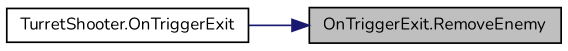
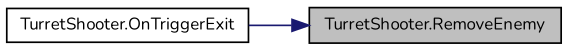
(435, 25) -> (435, 25)
